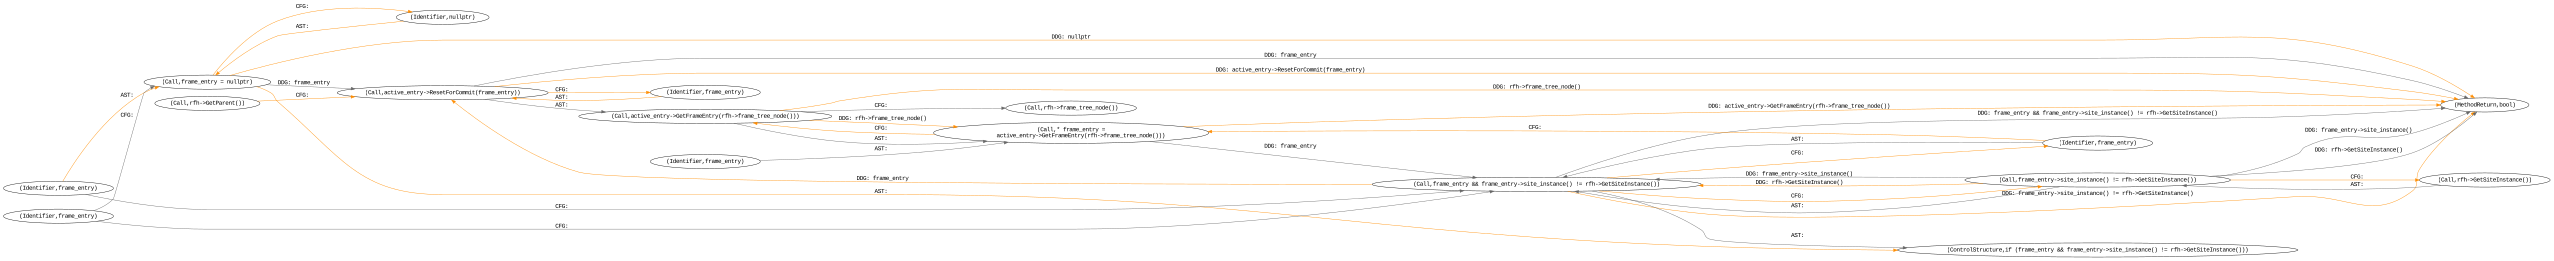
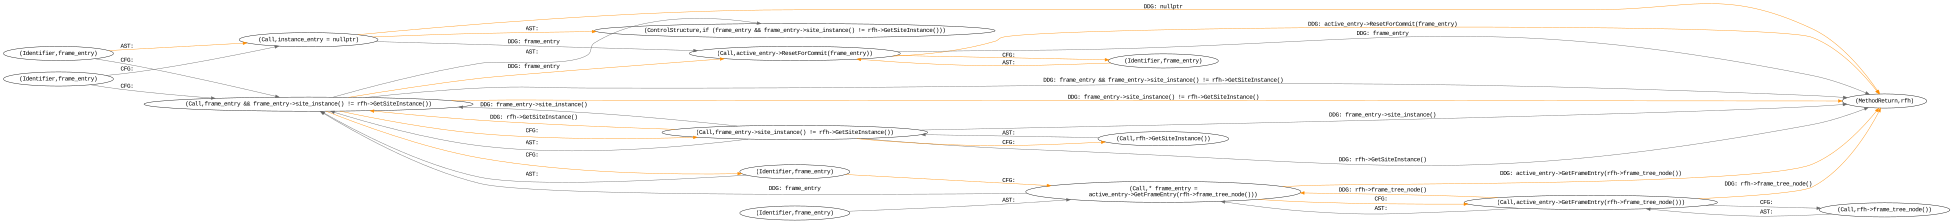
(443, 17) -> none
(207, 82) -> (309, 40)
(207, 103) -> none
(2485, 105) -> (1885, 101)
(543, 107) -> (1741, 216)
